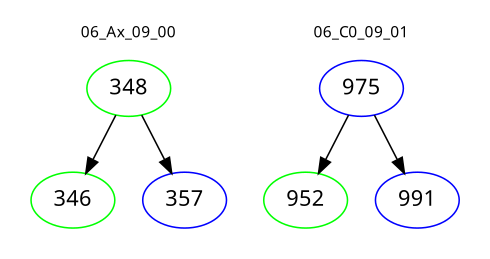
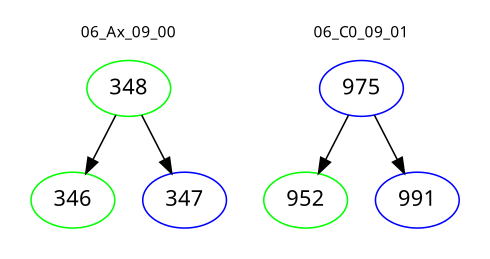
(185, 200) -> (185, 200)
